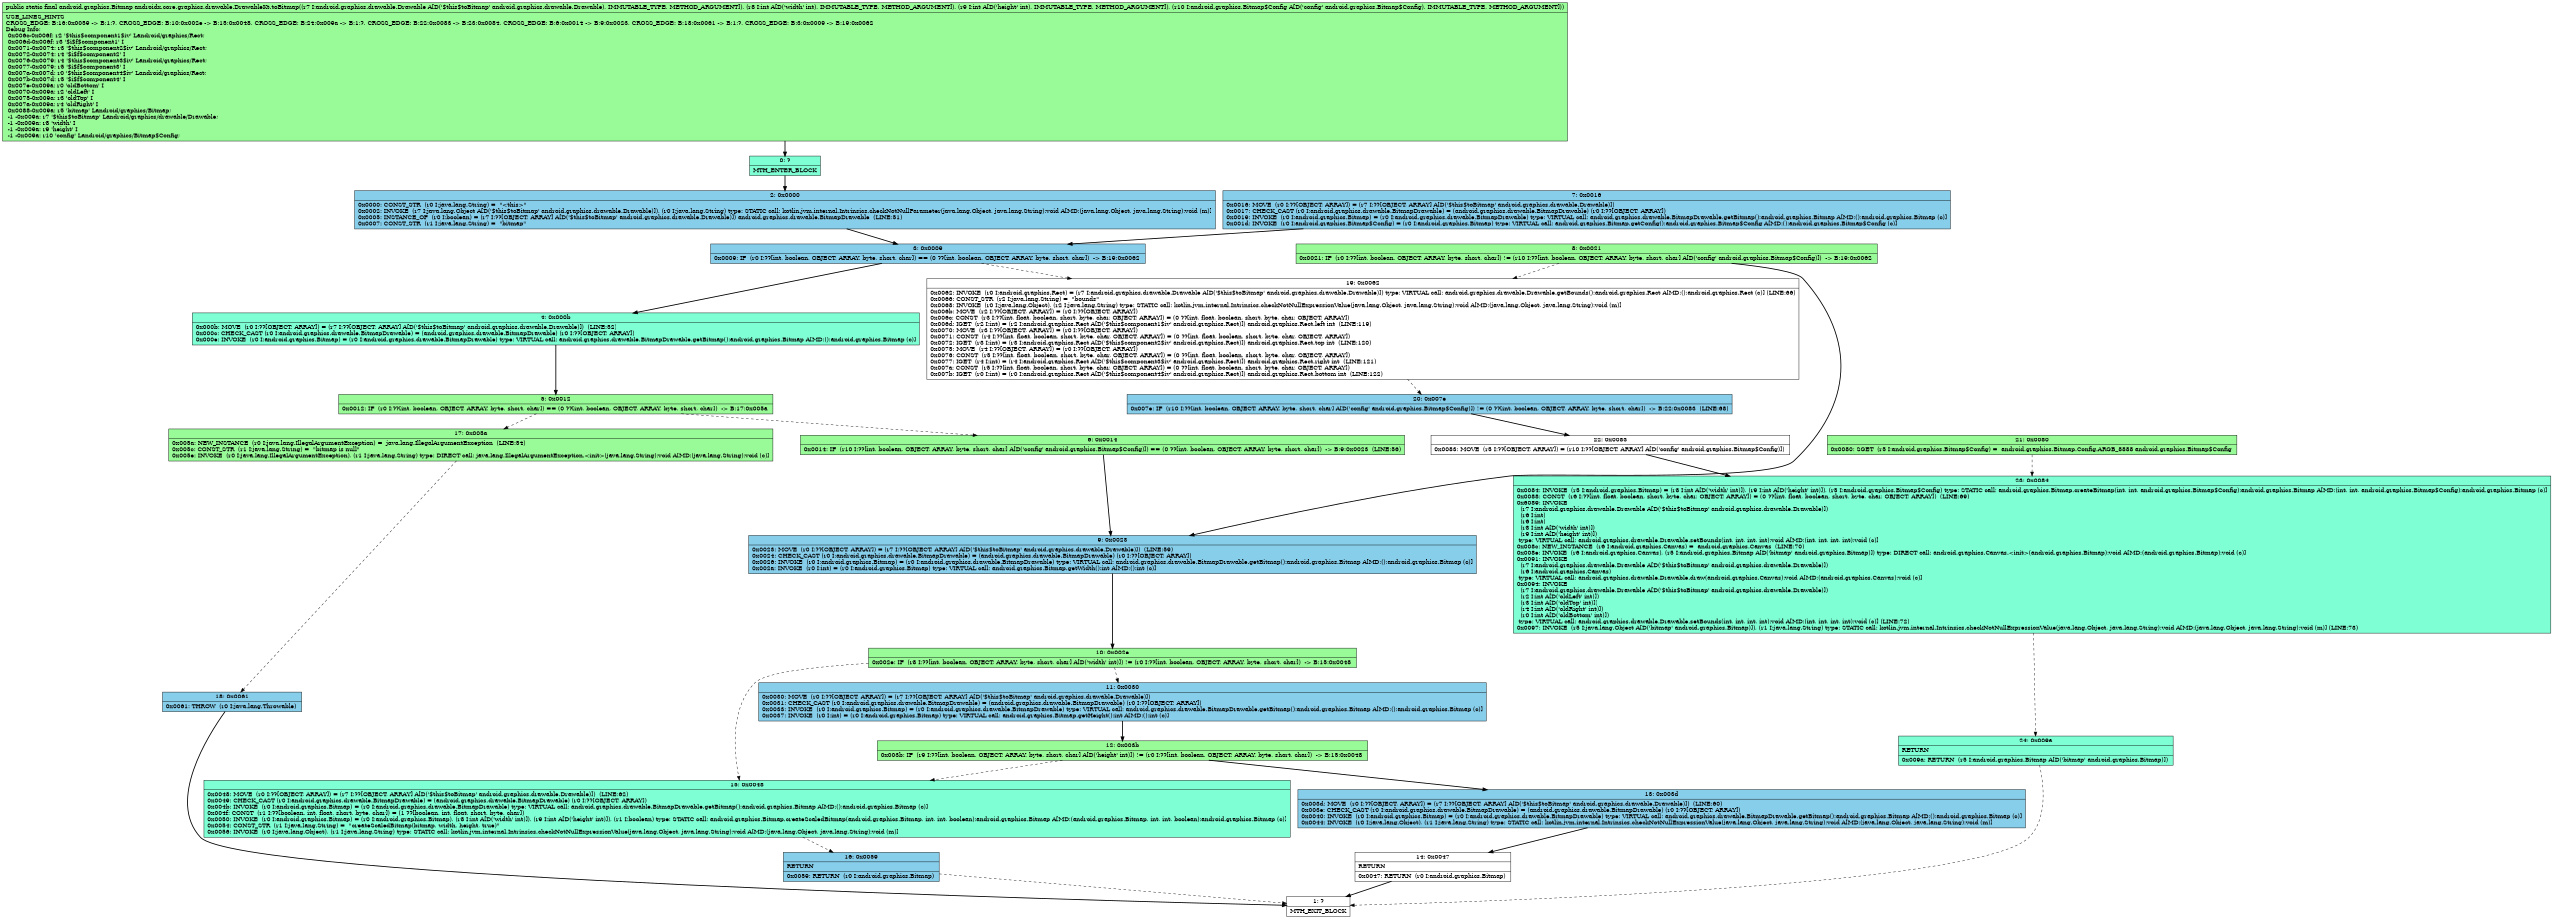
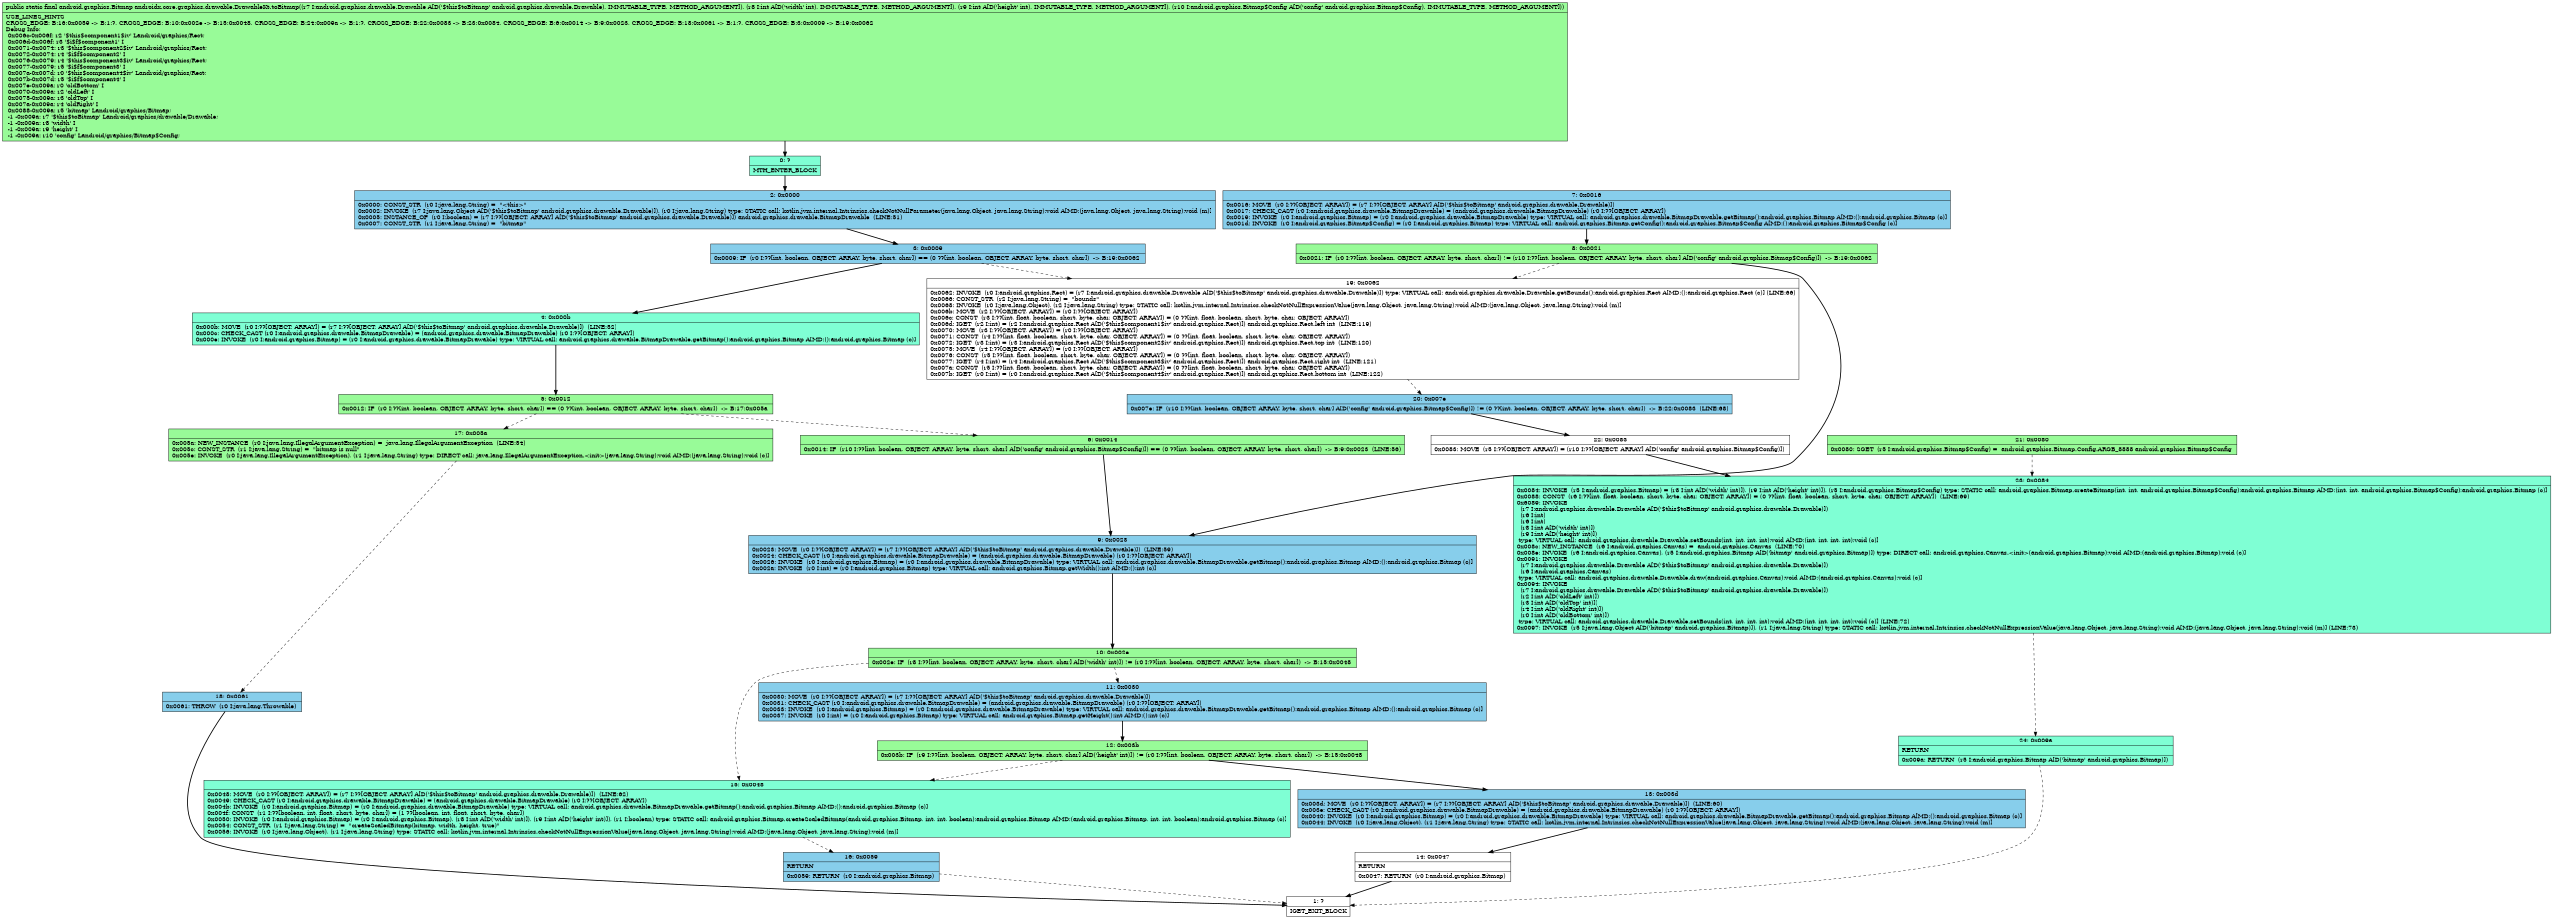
(1188, 236) -> (1587, 234)
(1318, 911) -> (1318, 911)
